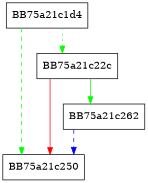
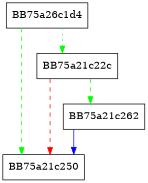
(47, 15) -> (47, 15)
(90, 88) -> (90, 88)
(50, 113) -> (50, 113)
(74, 138) -> (74, 138)
